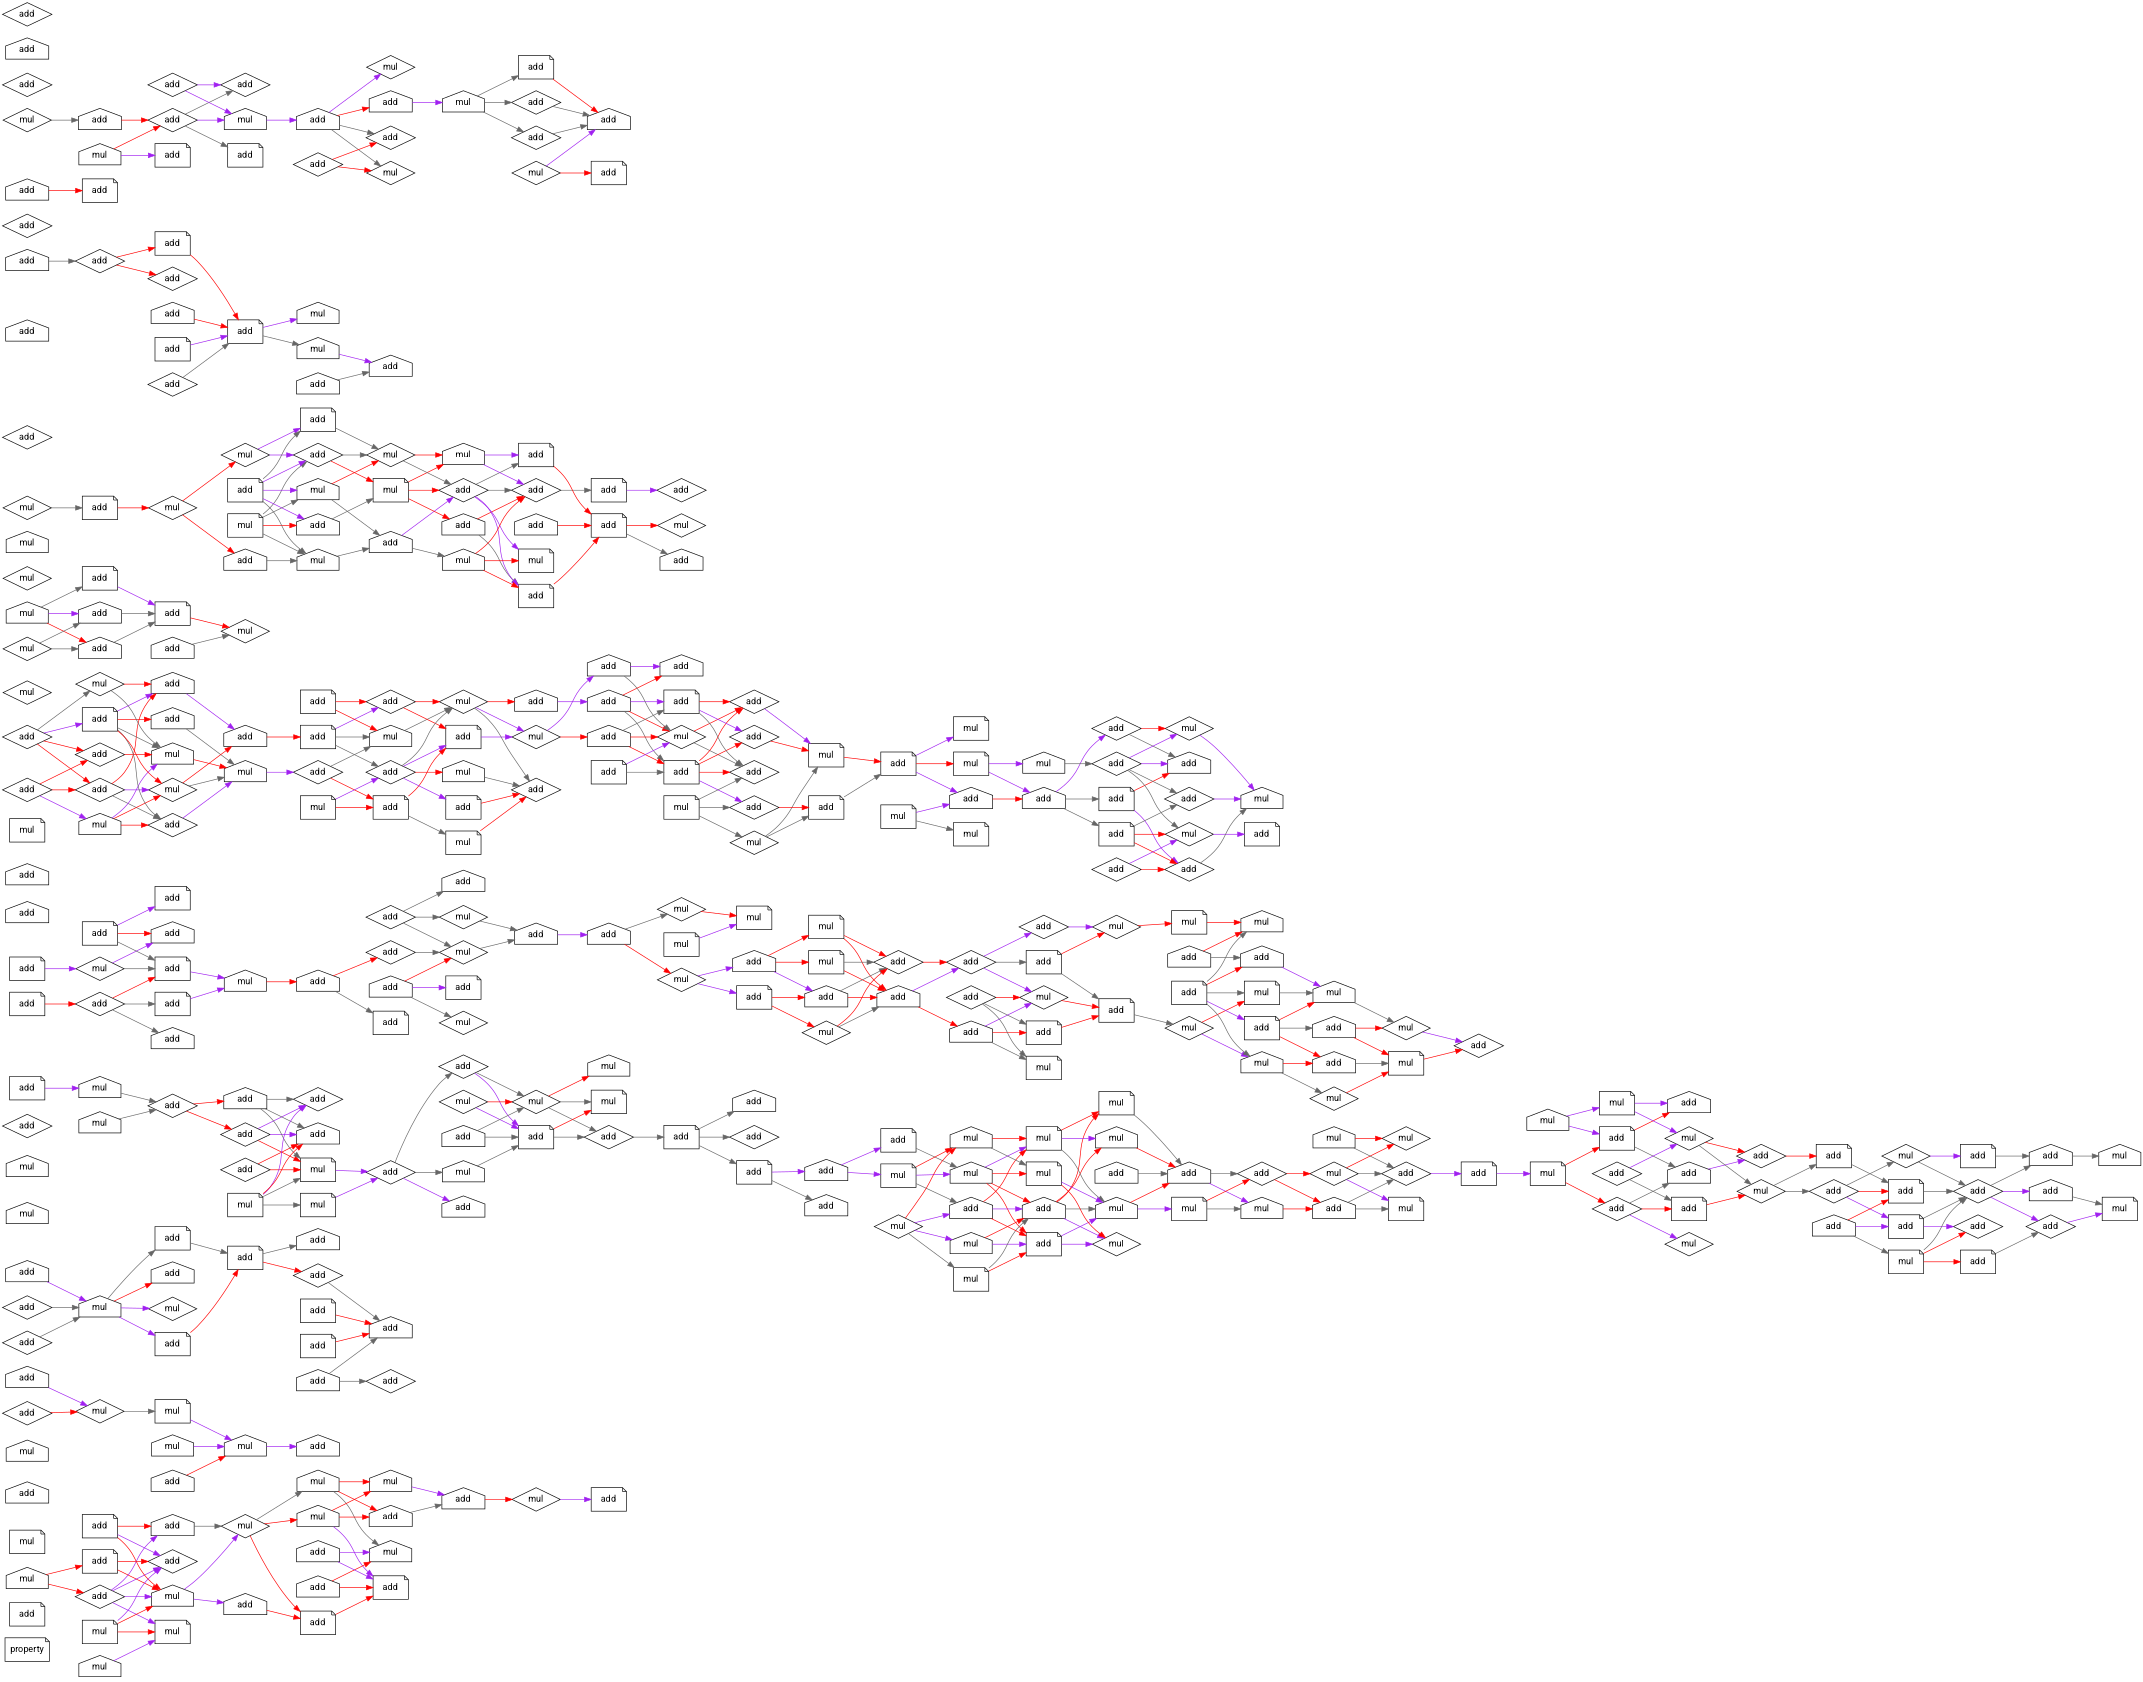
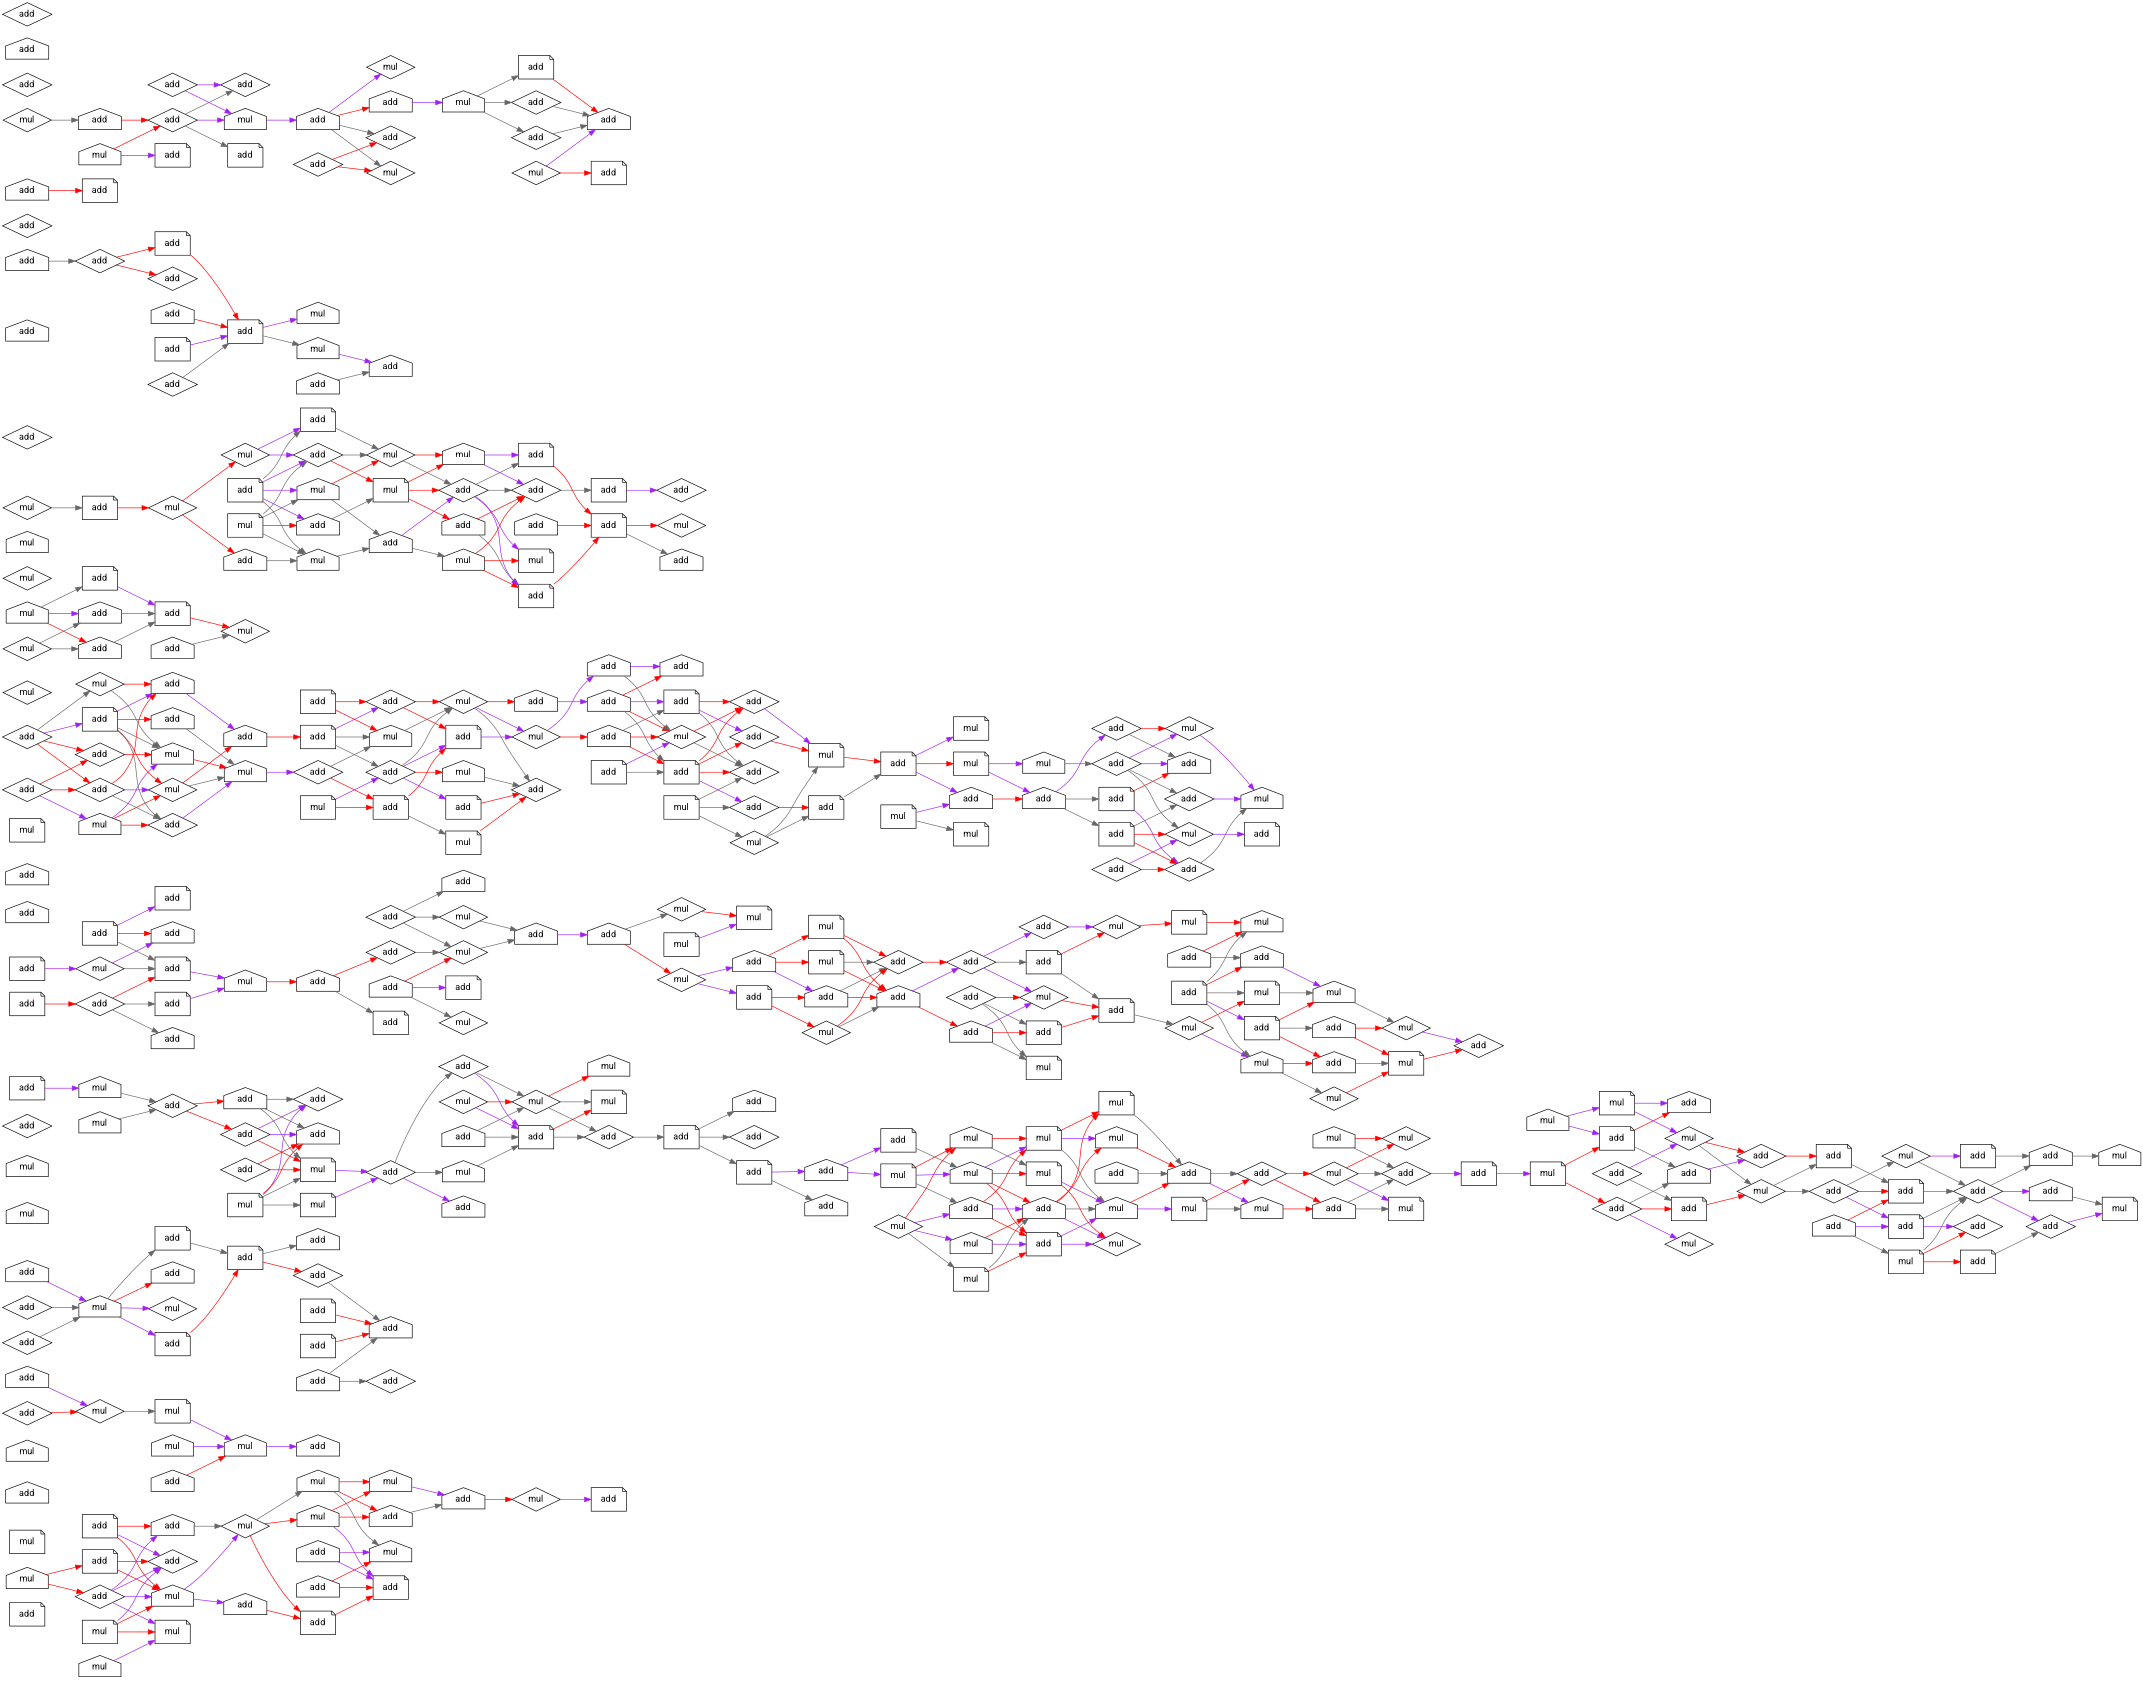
(27, 1650) -> none
